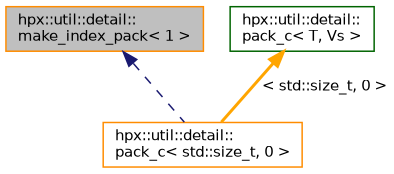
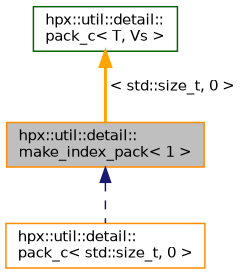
(247, 92) -> (105, 94)
